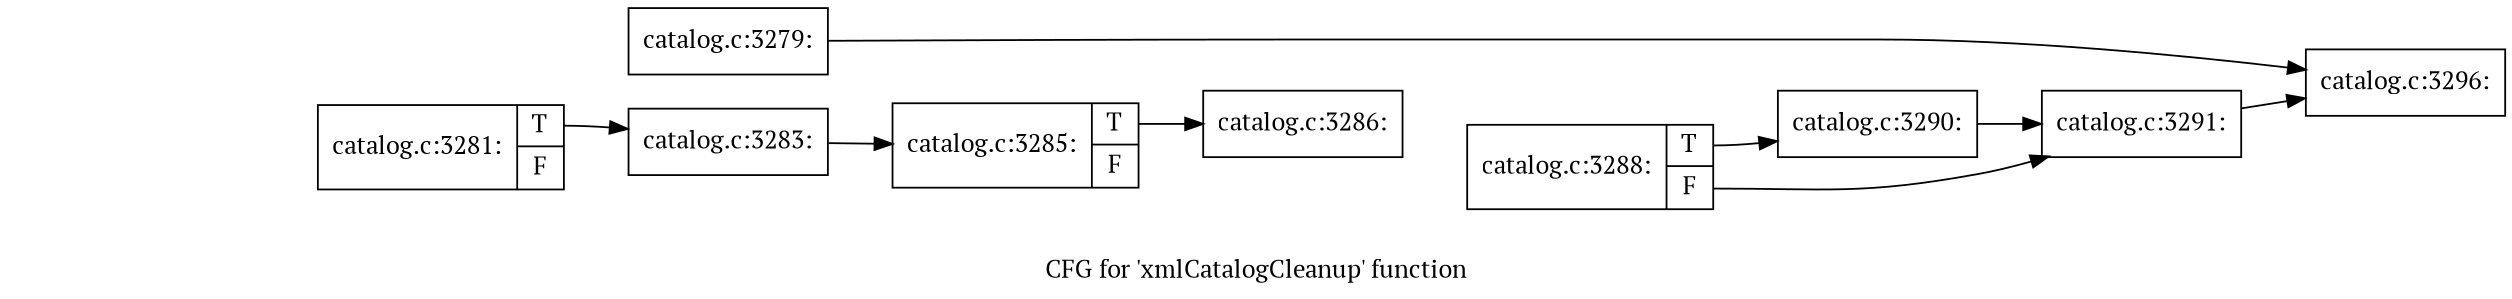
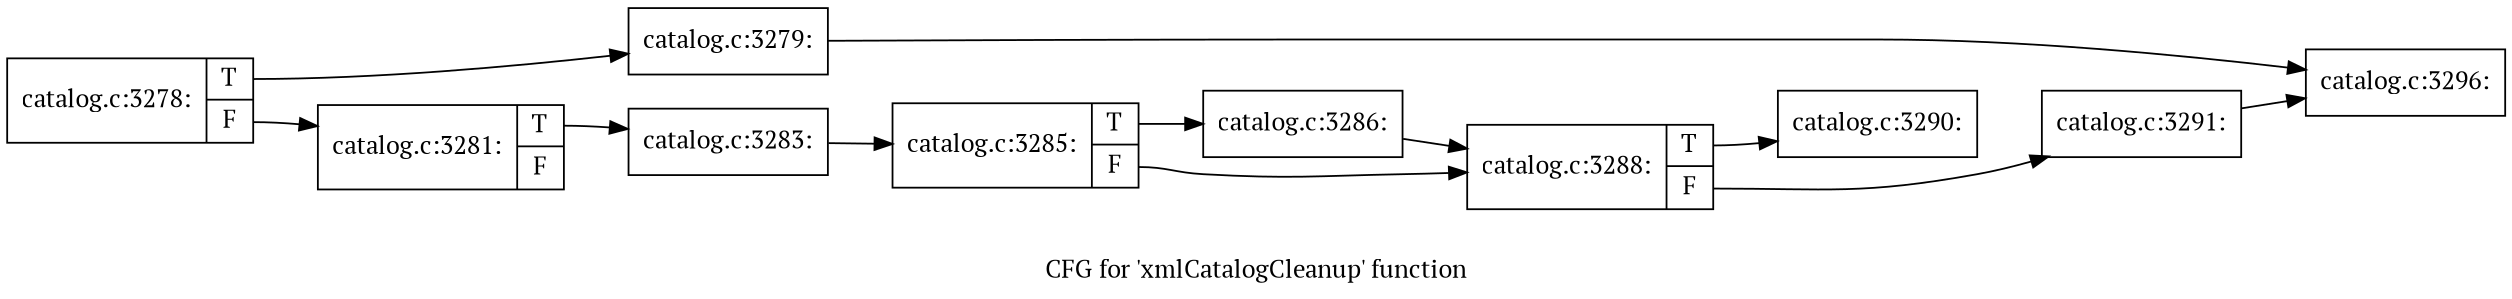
none -> (130, 101)
(2000, 124) -> none
none -> (1426, 142)
none -> (1293, 177)
